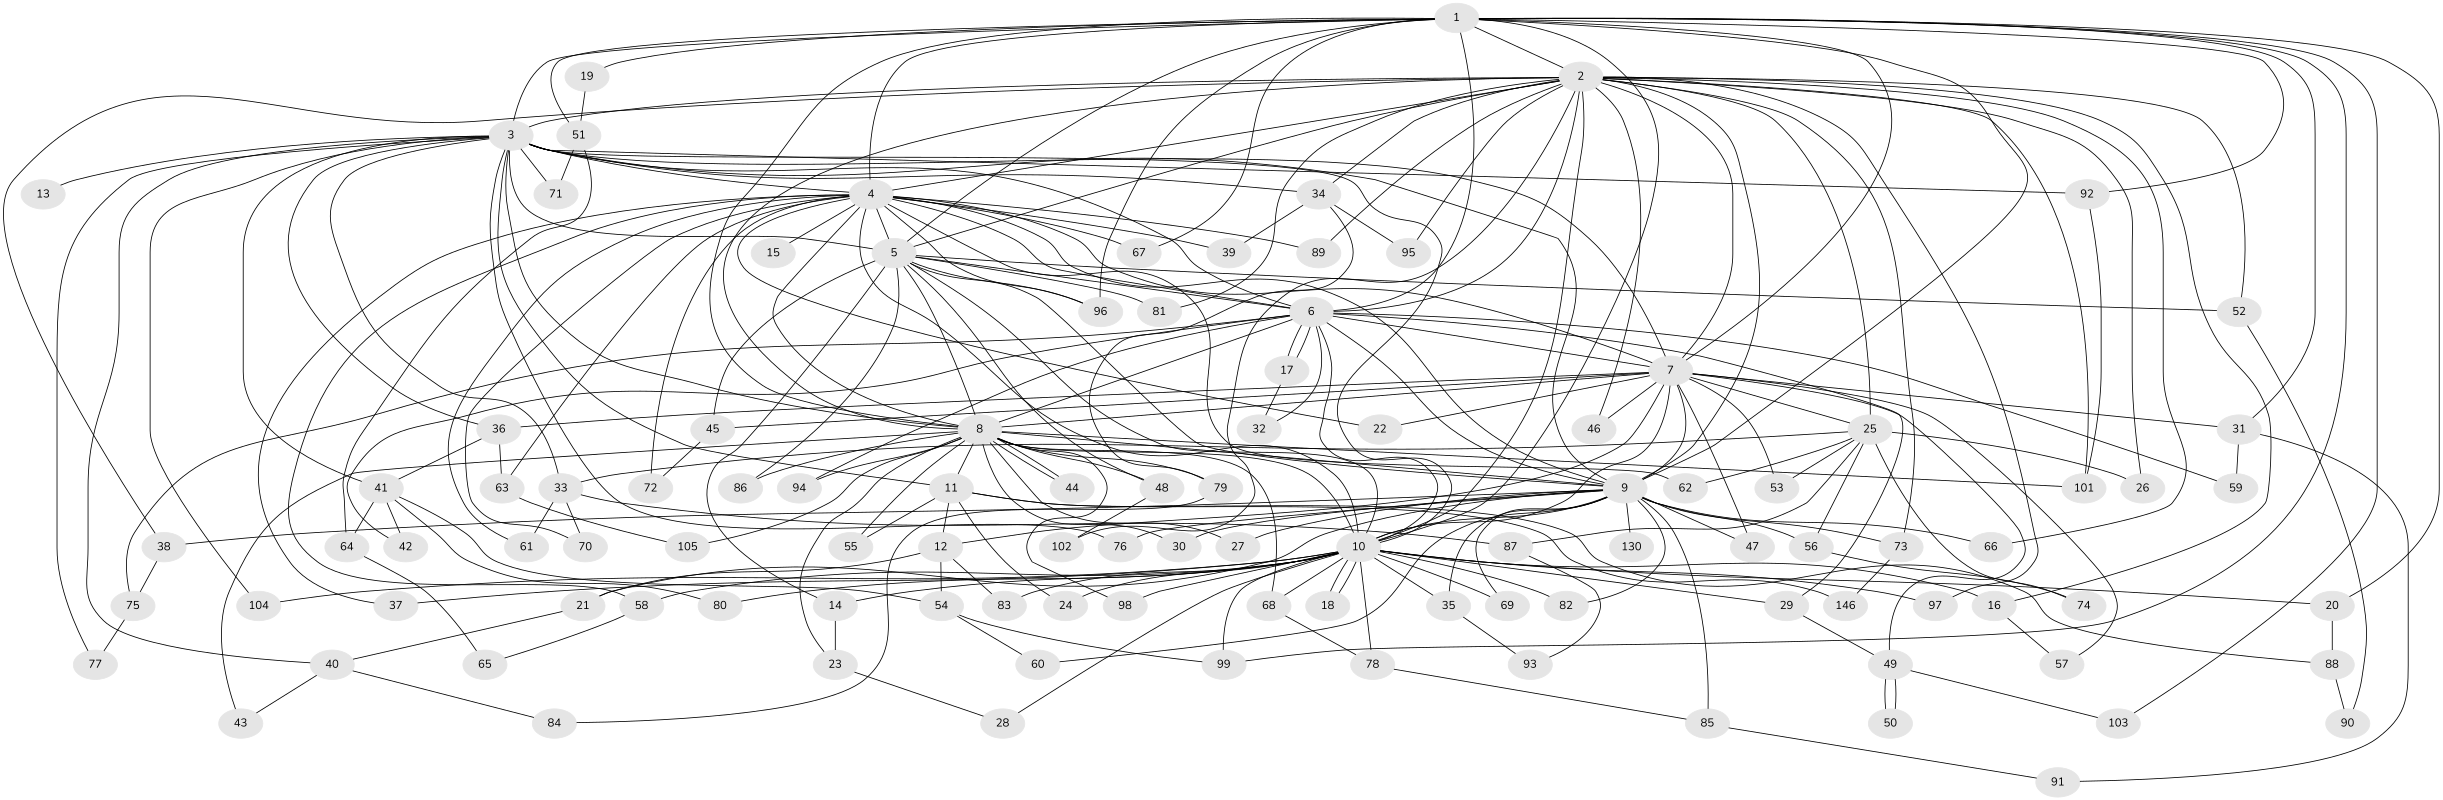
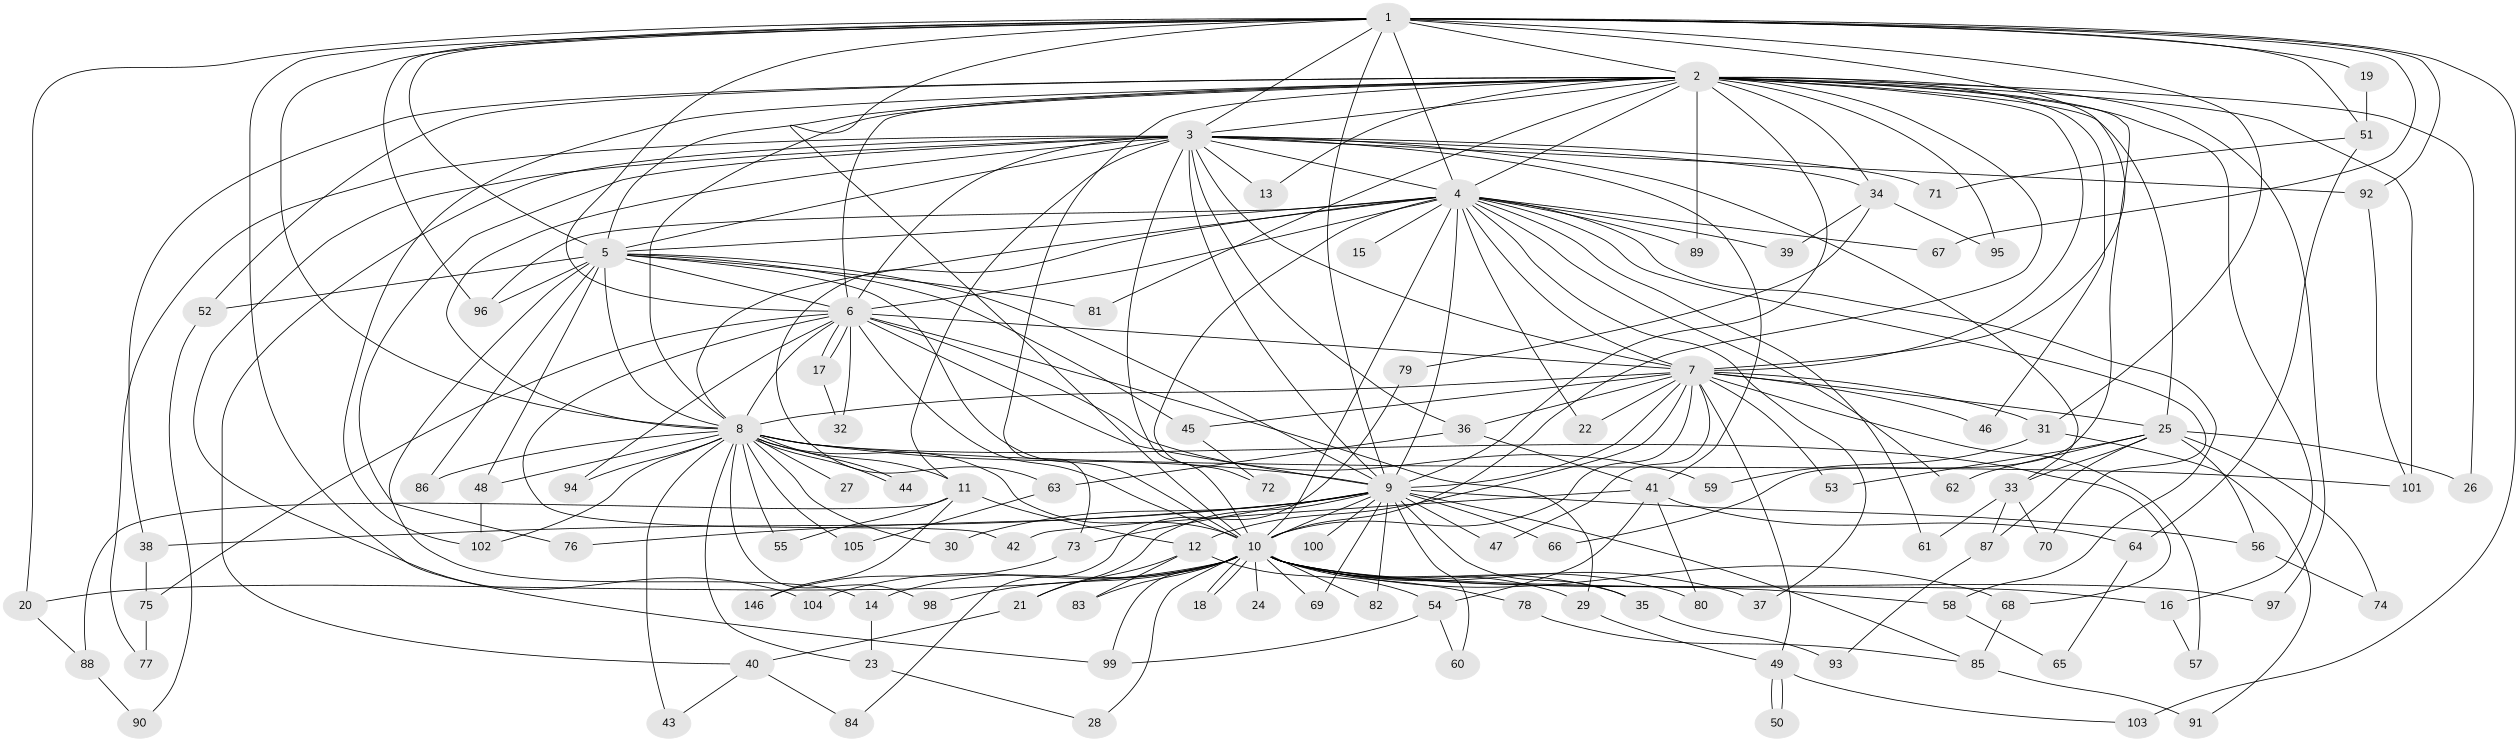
none -> (1499, 95)
(1111, 459) -> (613, 493)
(1428, 504) -> none
(1632, 547) -> (1313, 547)
(998, 555) -> none
(1321, 635) -> (1993, 635)
